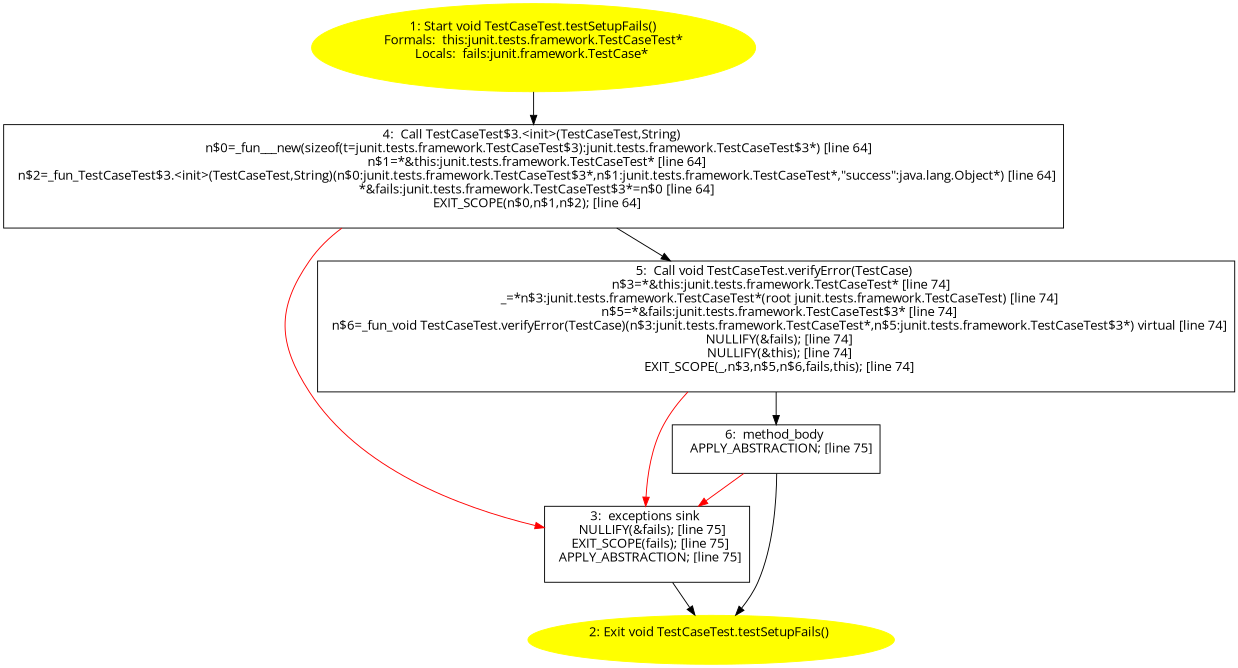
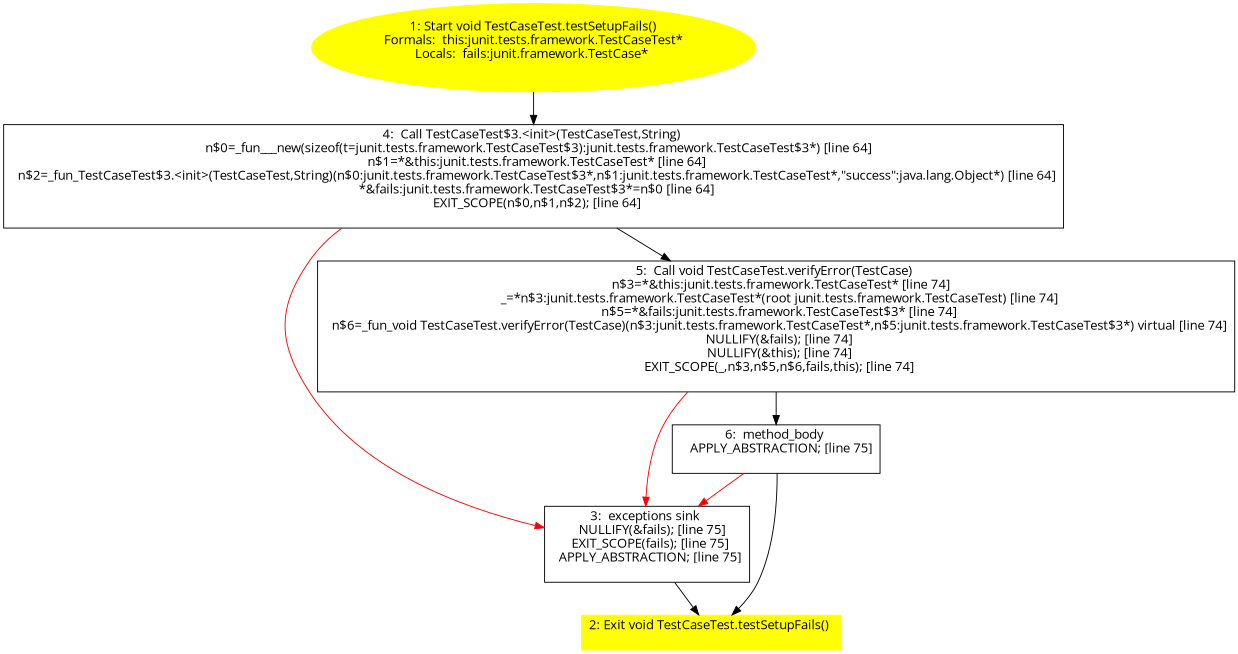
(711, 640) -> (711, 633)
